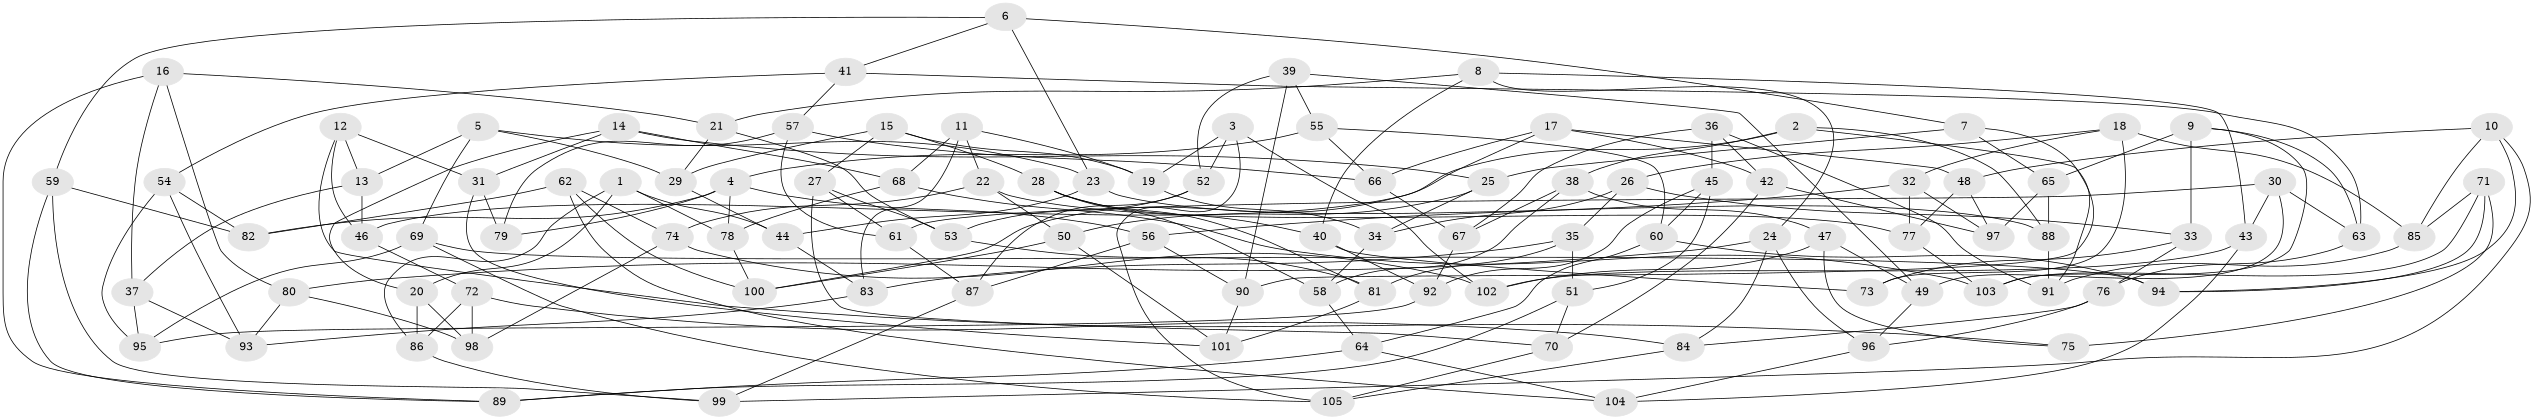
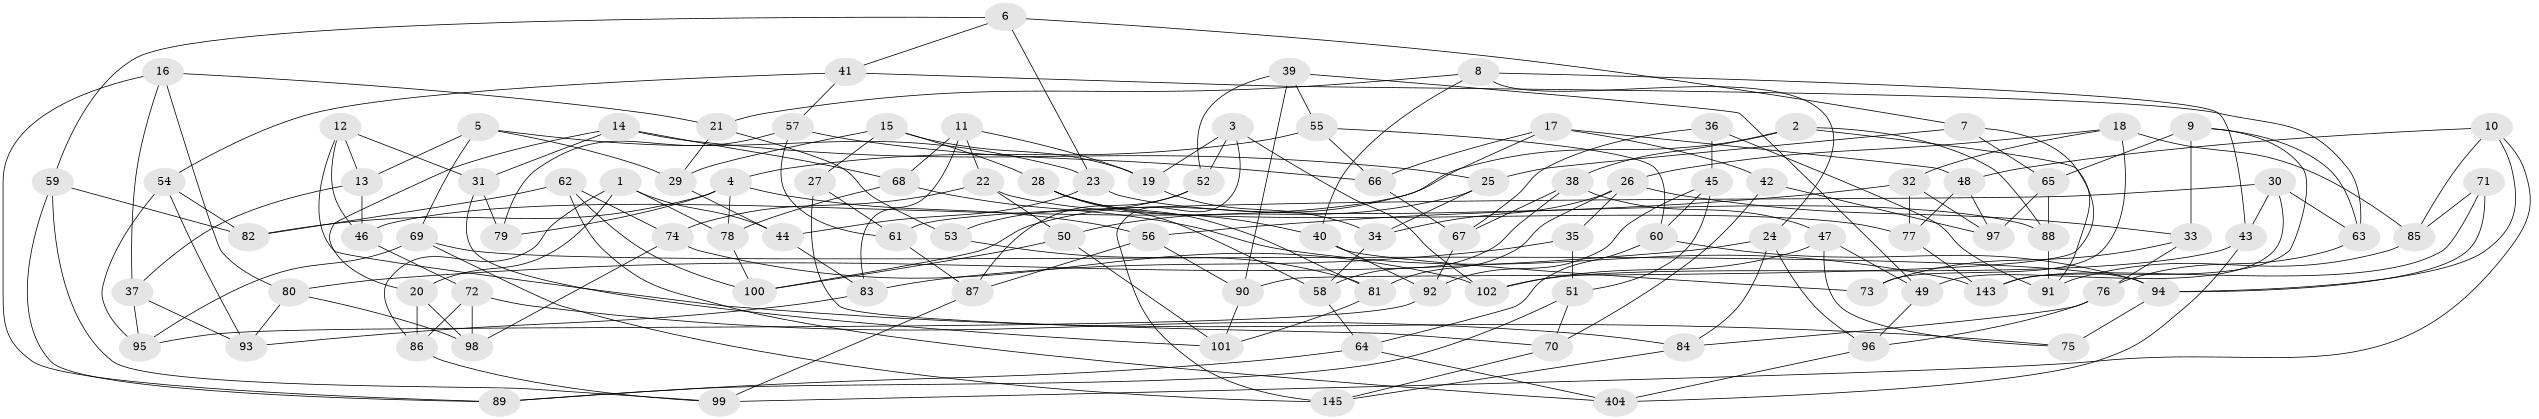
(1739, 155) -> none
(884, 209) -> none
(1473, 264) -> (1528, 240)
(1986, 292) -> (1986, 292)
(2322, 315) -> (2114, 320)
(1332, 403) -> (1332, 403)
(1616, 403) -> (1616, 403)
